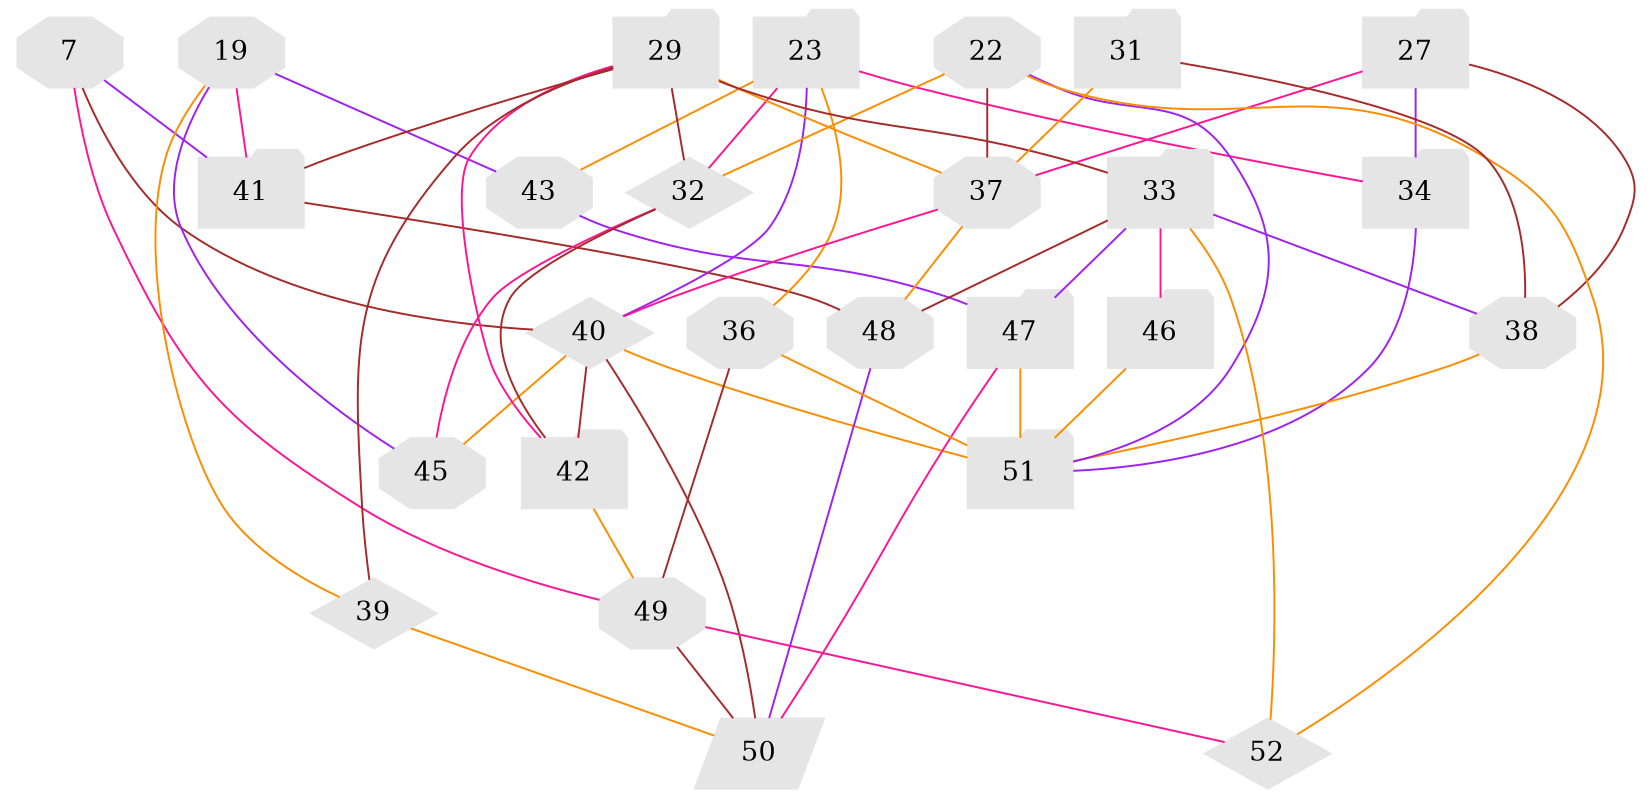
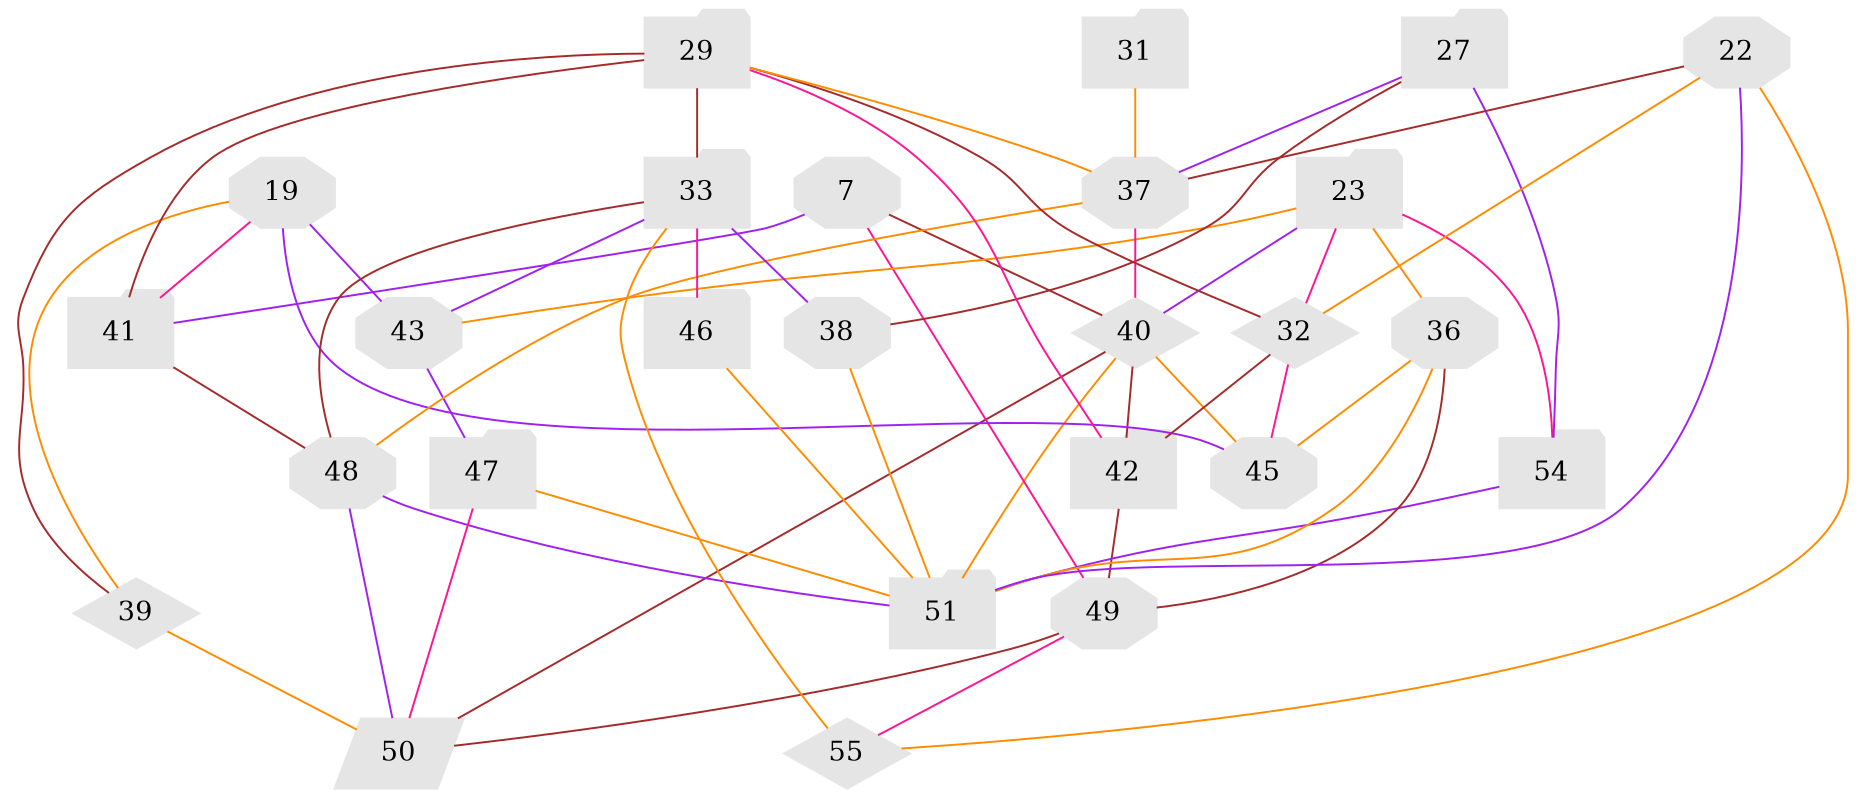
(1342, 97) -> none
(1175, 131) -> (1290, 125)
(1416, 193) -> (1552, 473)
(1090, 263) -> (509, 284)
none -> (1354, 403)
(613, 543) -> (1114, 543)
none -> (633, 564)
(1268, 754) -> (847, 754)
